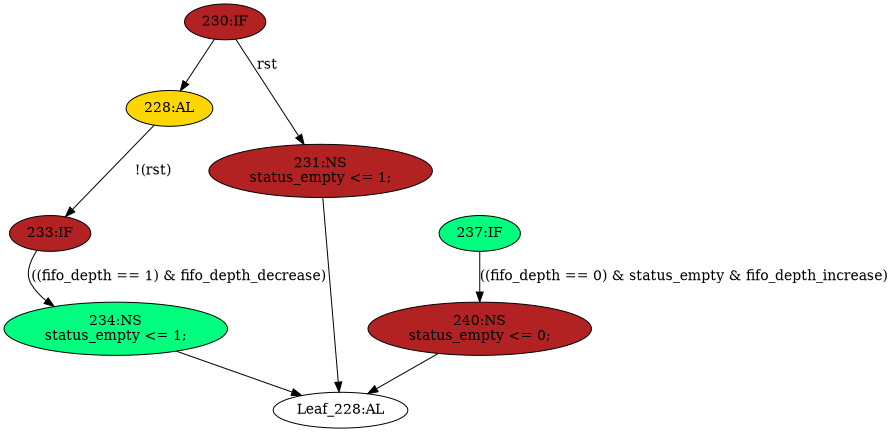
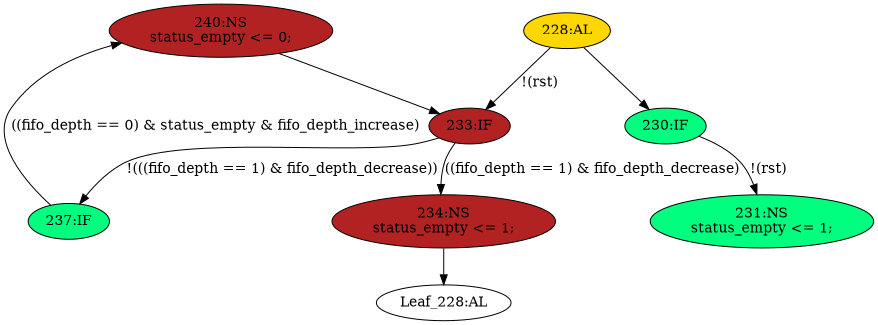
(225, 22) -> (665, 126)
(200, 61) -> (613, 75)
(267, 65) -> (768, 169)
none -> (256, 147)
(321, 171) -> (762, 221)
(331, 290) -> none
(116, 329) -> (444, 221)
(407, 371) -> (355, 82)
